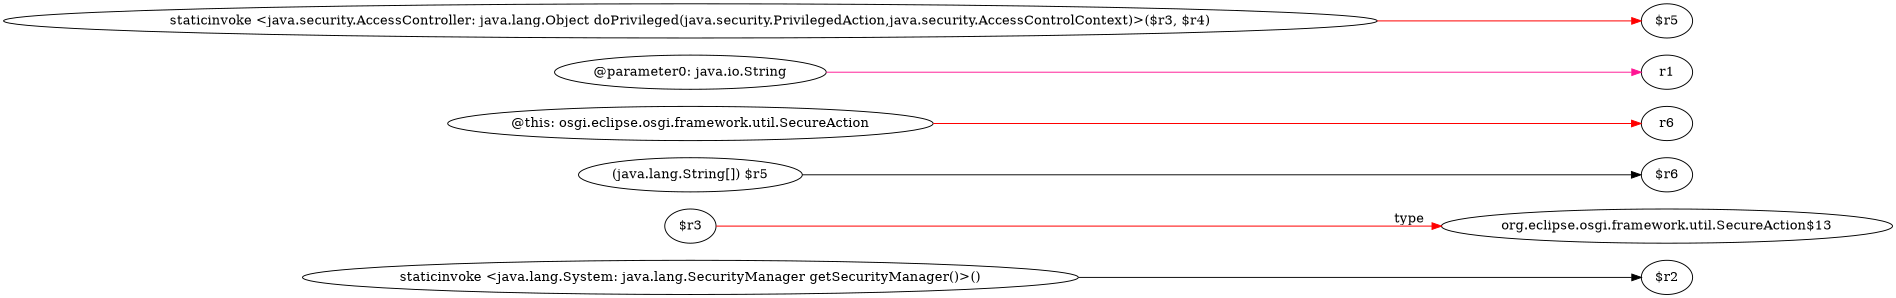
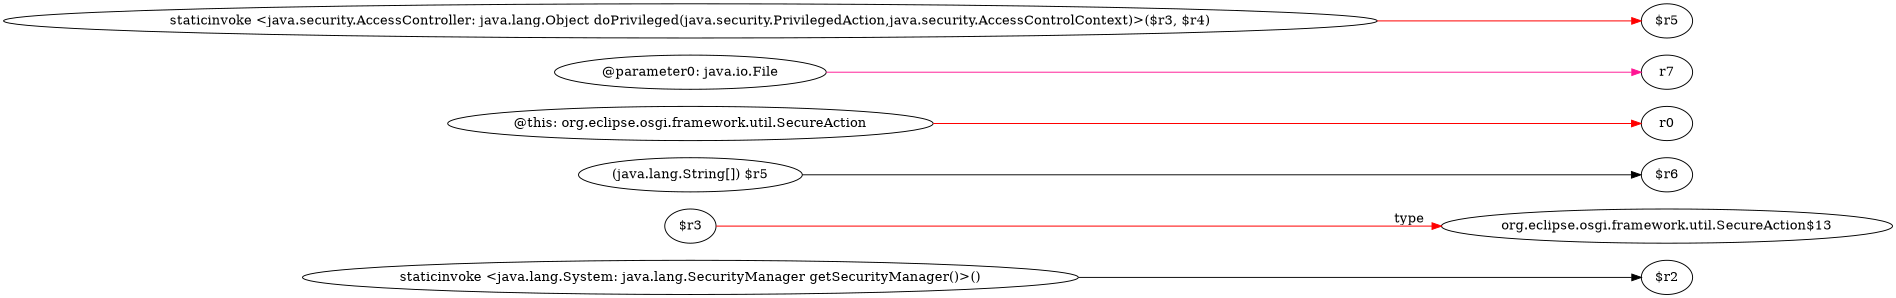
(690, 72) -> (690, 72)
(1667, 72) -> (1667, 72)
(690, 124) -> (690, 124)
(1667, 124) -> (1667, 124)
